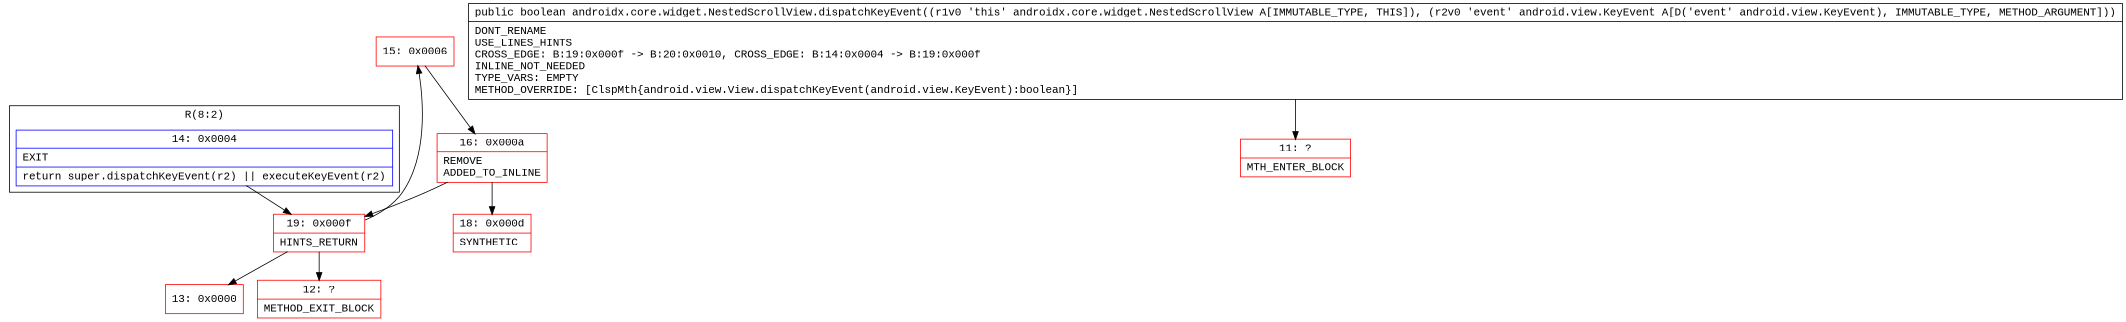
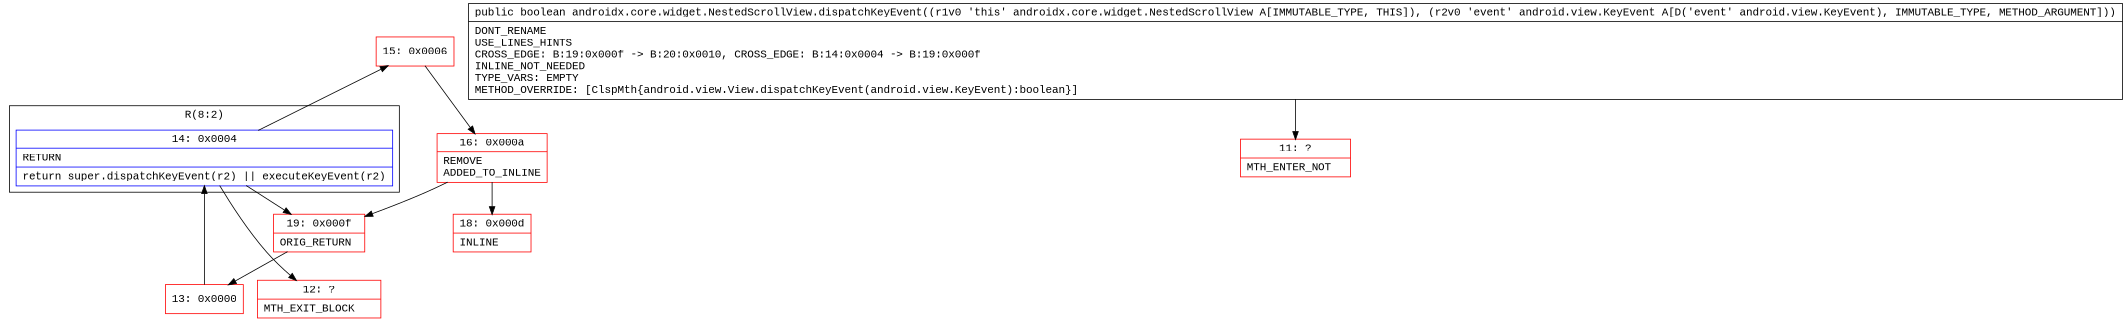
(36, 157) -> (42, 157)
(417, 158) -> (320, 100)
(1296, 167) -> (1289, 167)
none -> (204, 239)
(319, 242) -> (316, 242)
(489, 242) -> (479, 242)
(319, 262) -> (251, 233)
(319, 308) -> (309, 308)
